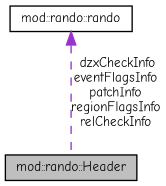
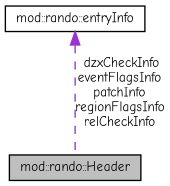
(71, 19) -> (75, 19)
